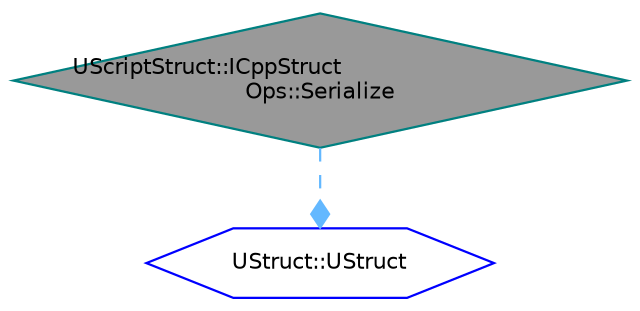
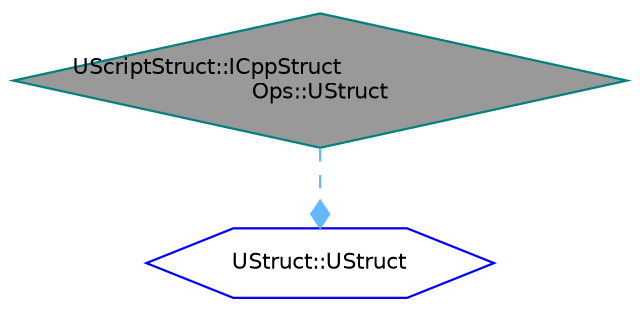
(320, 81) -> (320, 81)
